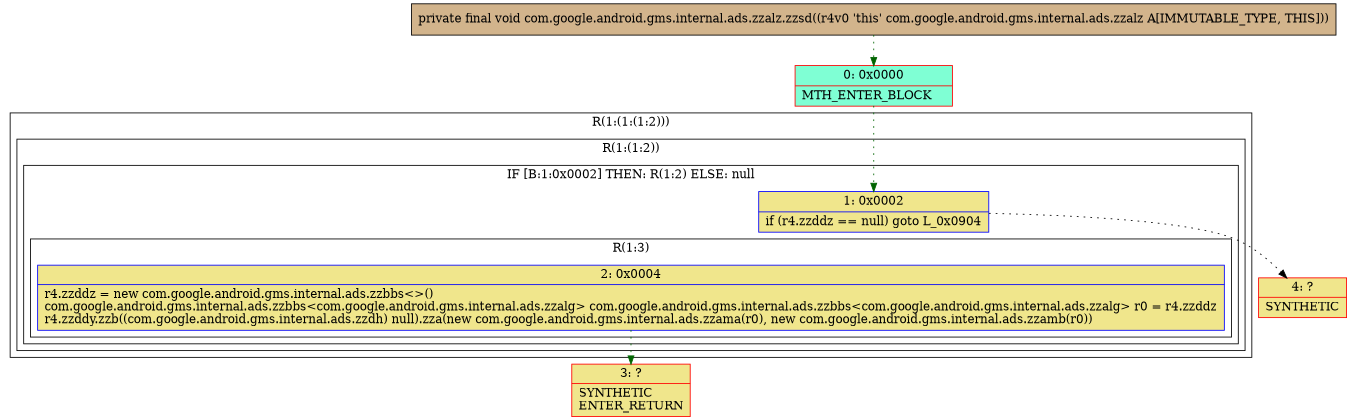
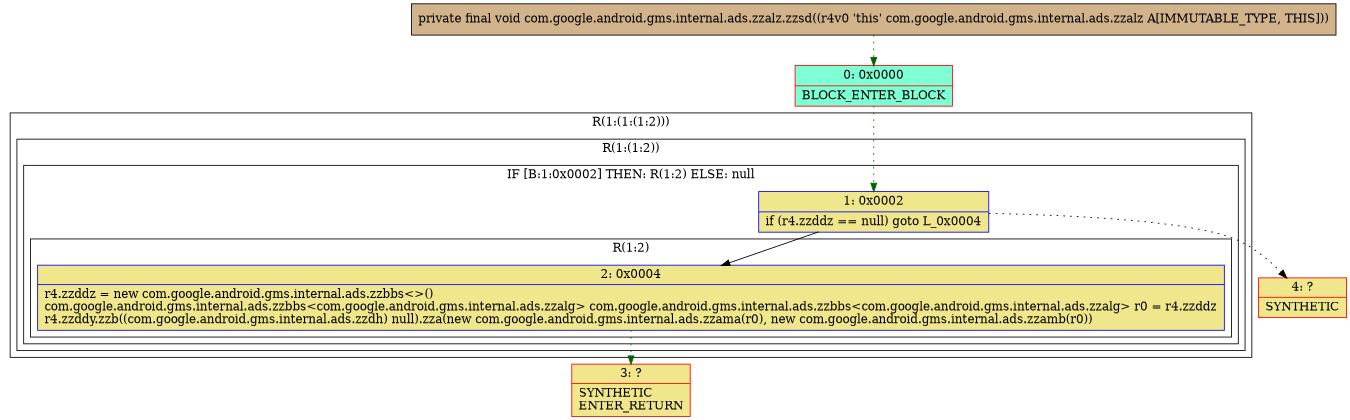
(867, 96) -> (874, 96)
(874, 222) -> (874, 222)
none -> (774, 247)
(631, 249) -> (631, 249)
